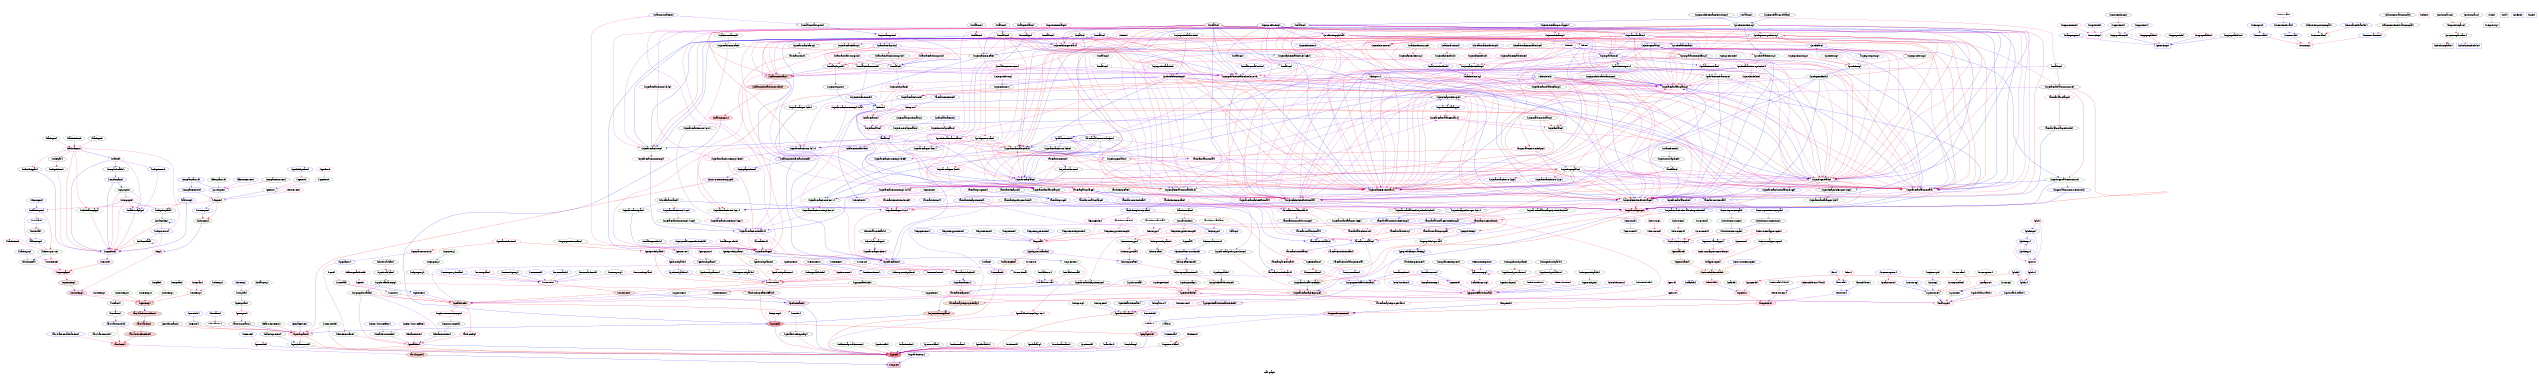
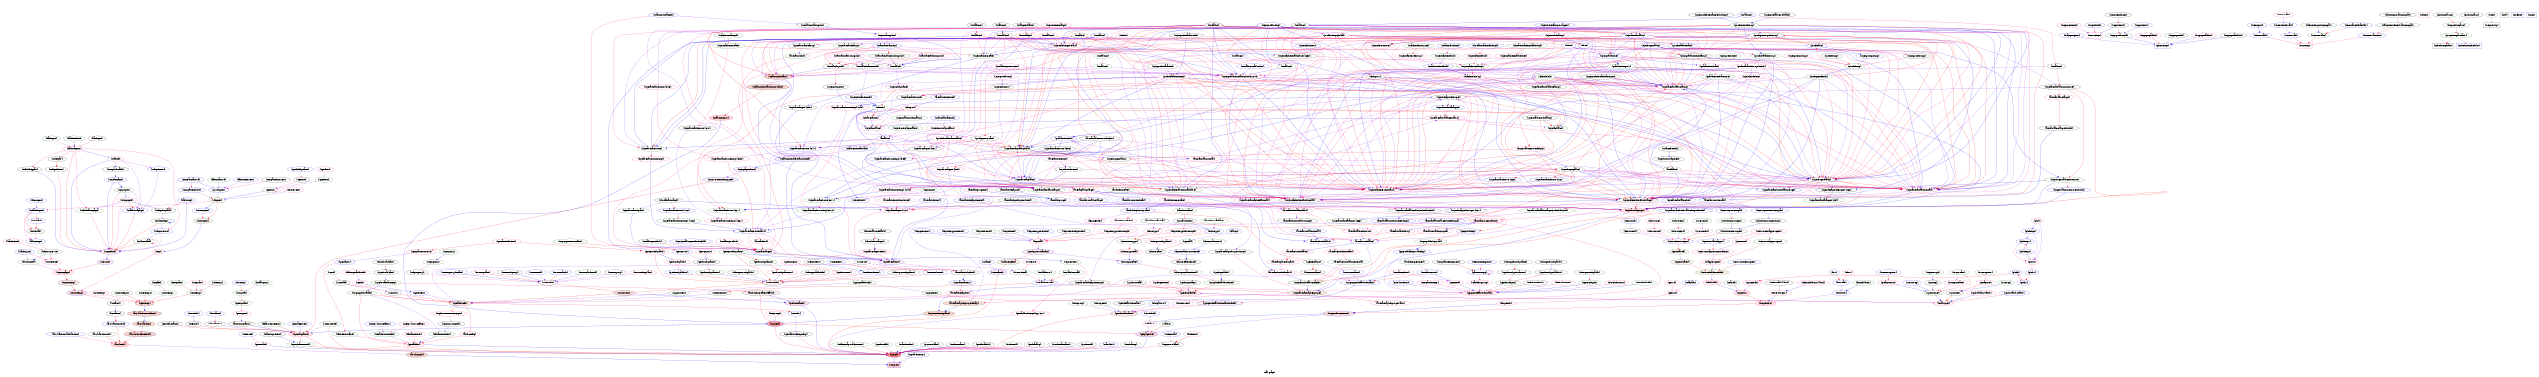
(1571, 39) -> (1571, 39)
(50, 229) -> (26, 220)
